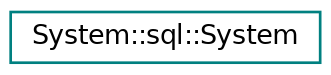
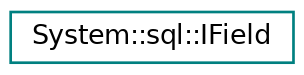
(165, 37) -> (152, 37)
